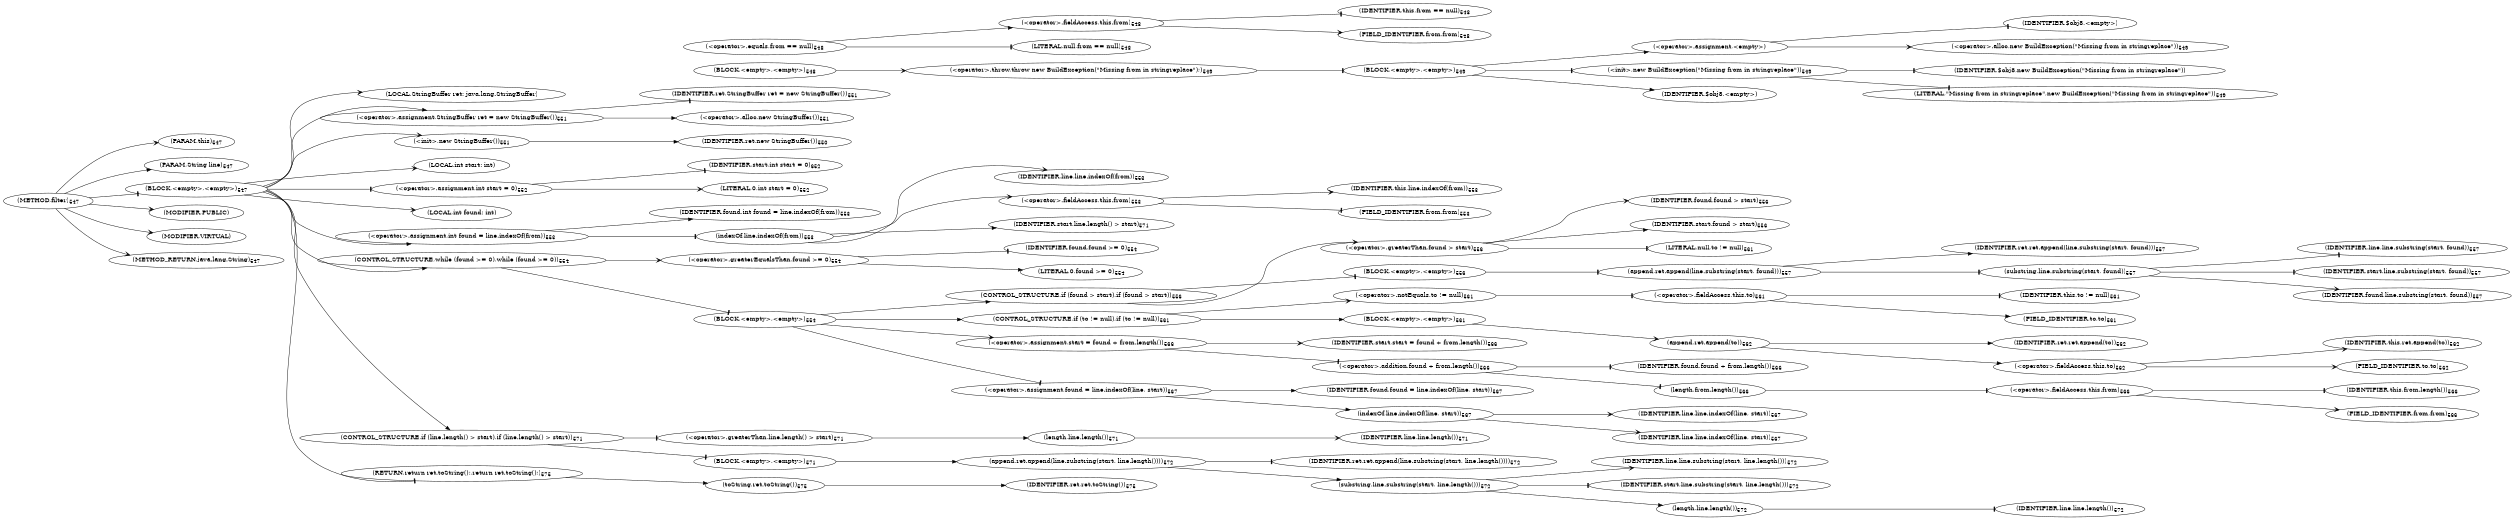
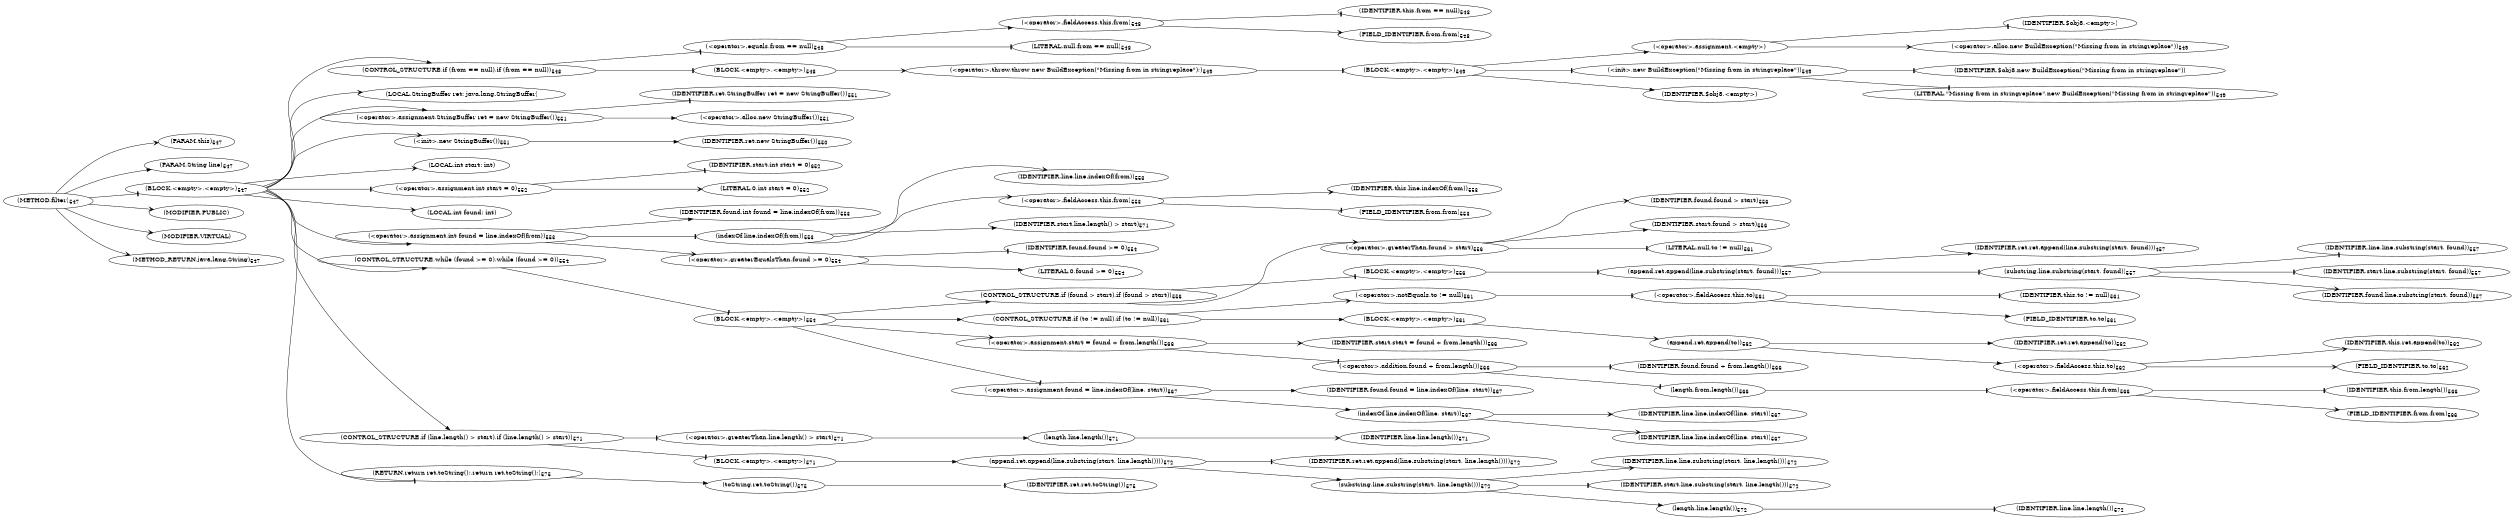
none -> (462, 71)
(2161, 248) -> (2161, 248)
(631, 260) -> (619, 248)
(913, 485) -> (913, 485)
